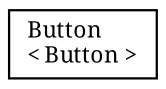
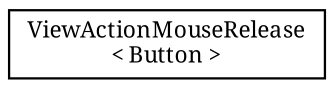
(83, 44) -> (167, 44)
